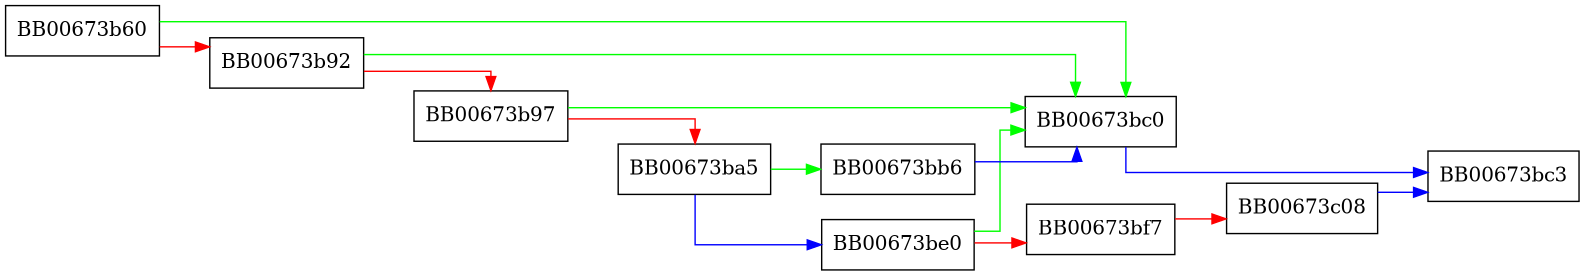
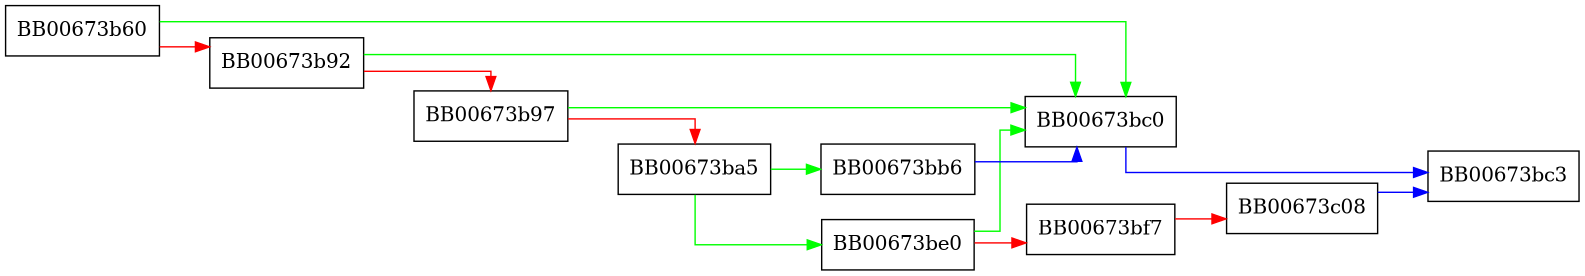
(726, 245) -> (726, 245)
